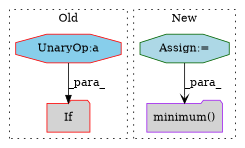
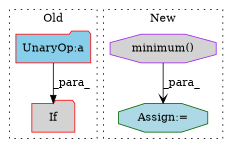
(68, 49) -> (53, 49)
(185, 79) -> (163, 79)
(185, 118) -> (163, 49)
